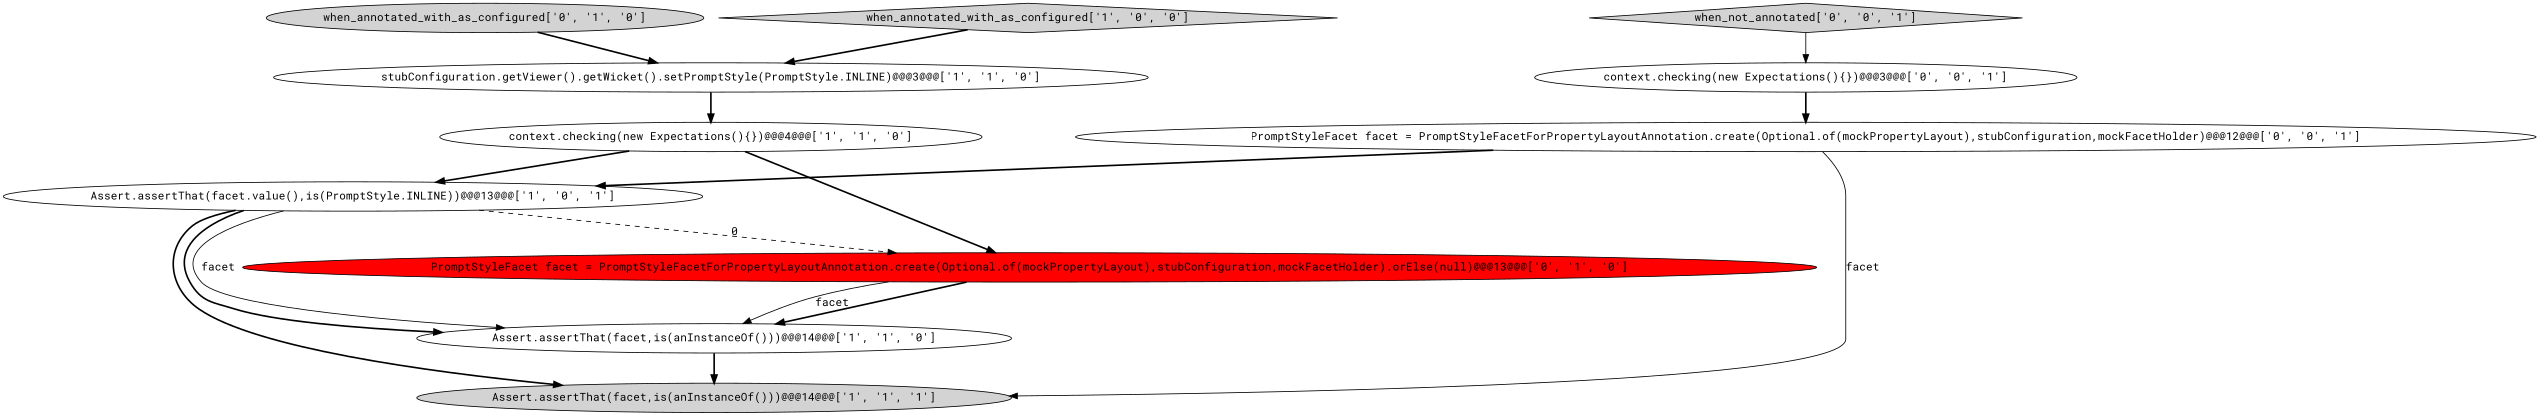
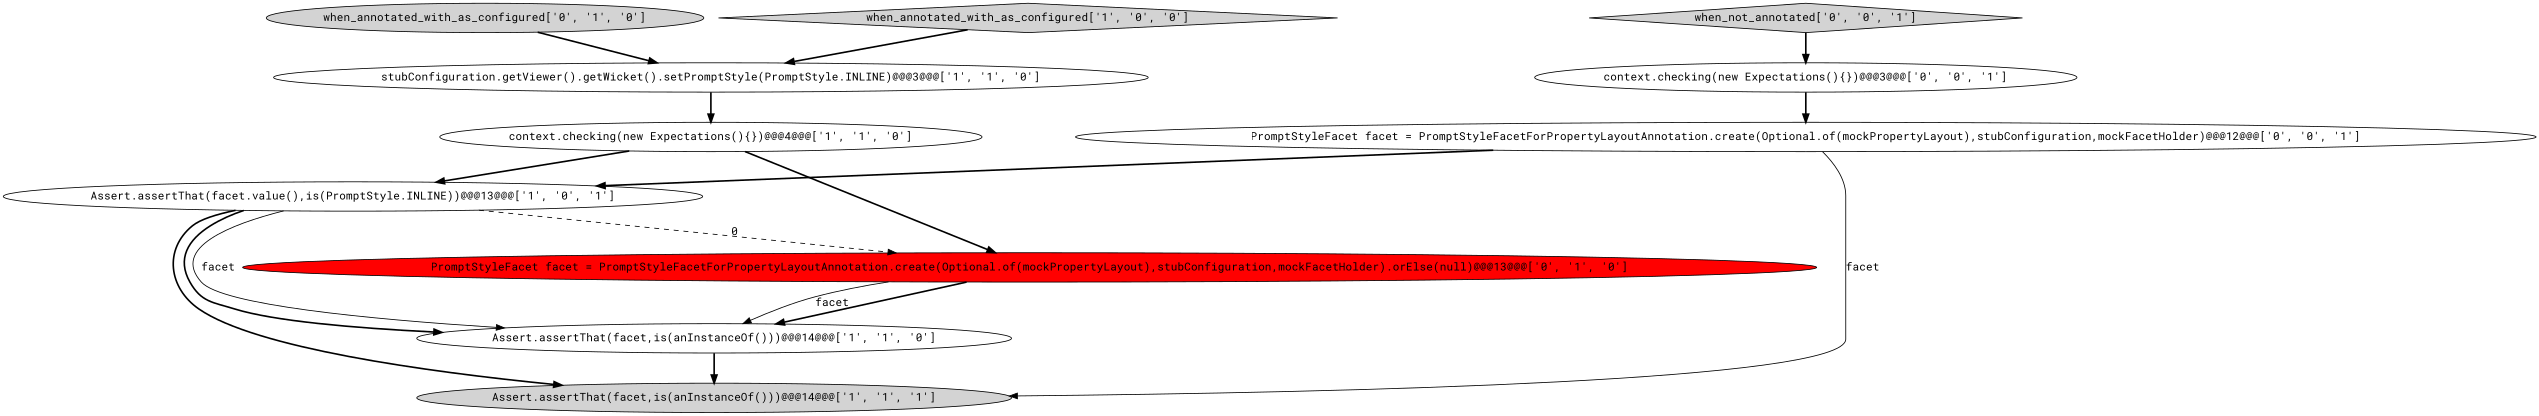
(1806, 44) -> (1806, 44)
